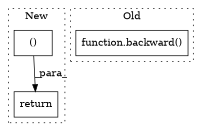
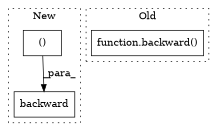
(36, 104) -> (44, 104)
